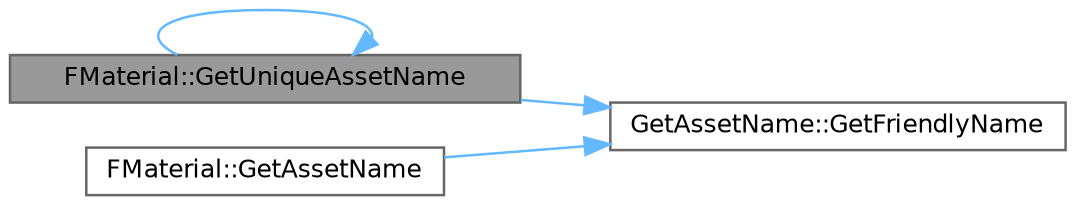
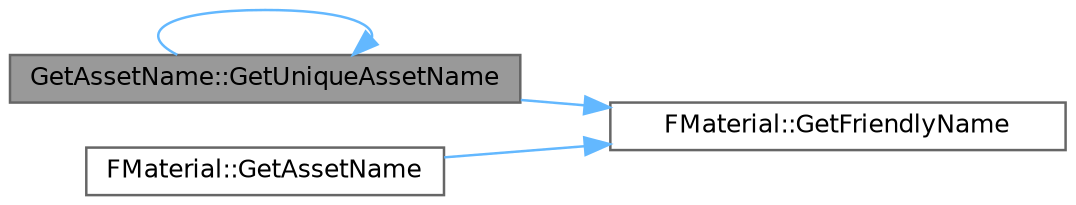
(265, 79) -> (265, 79)
(838, 126) -> (838, 126)
